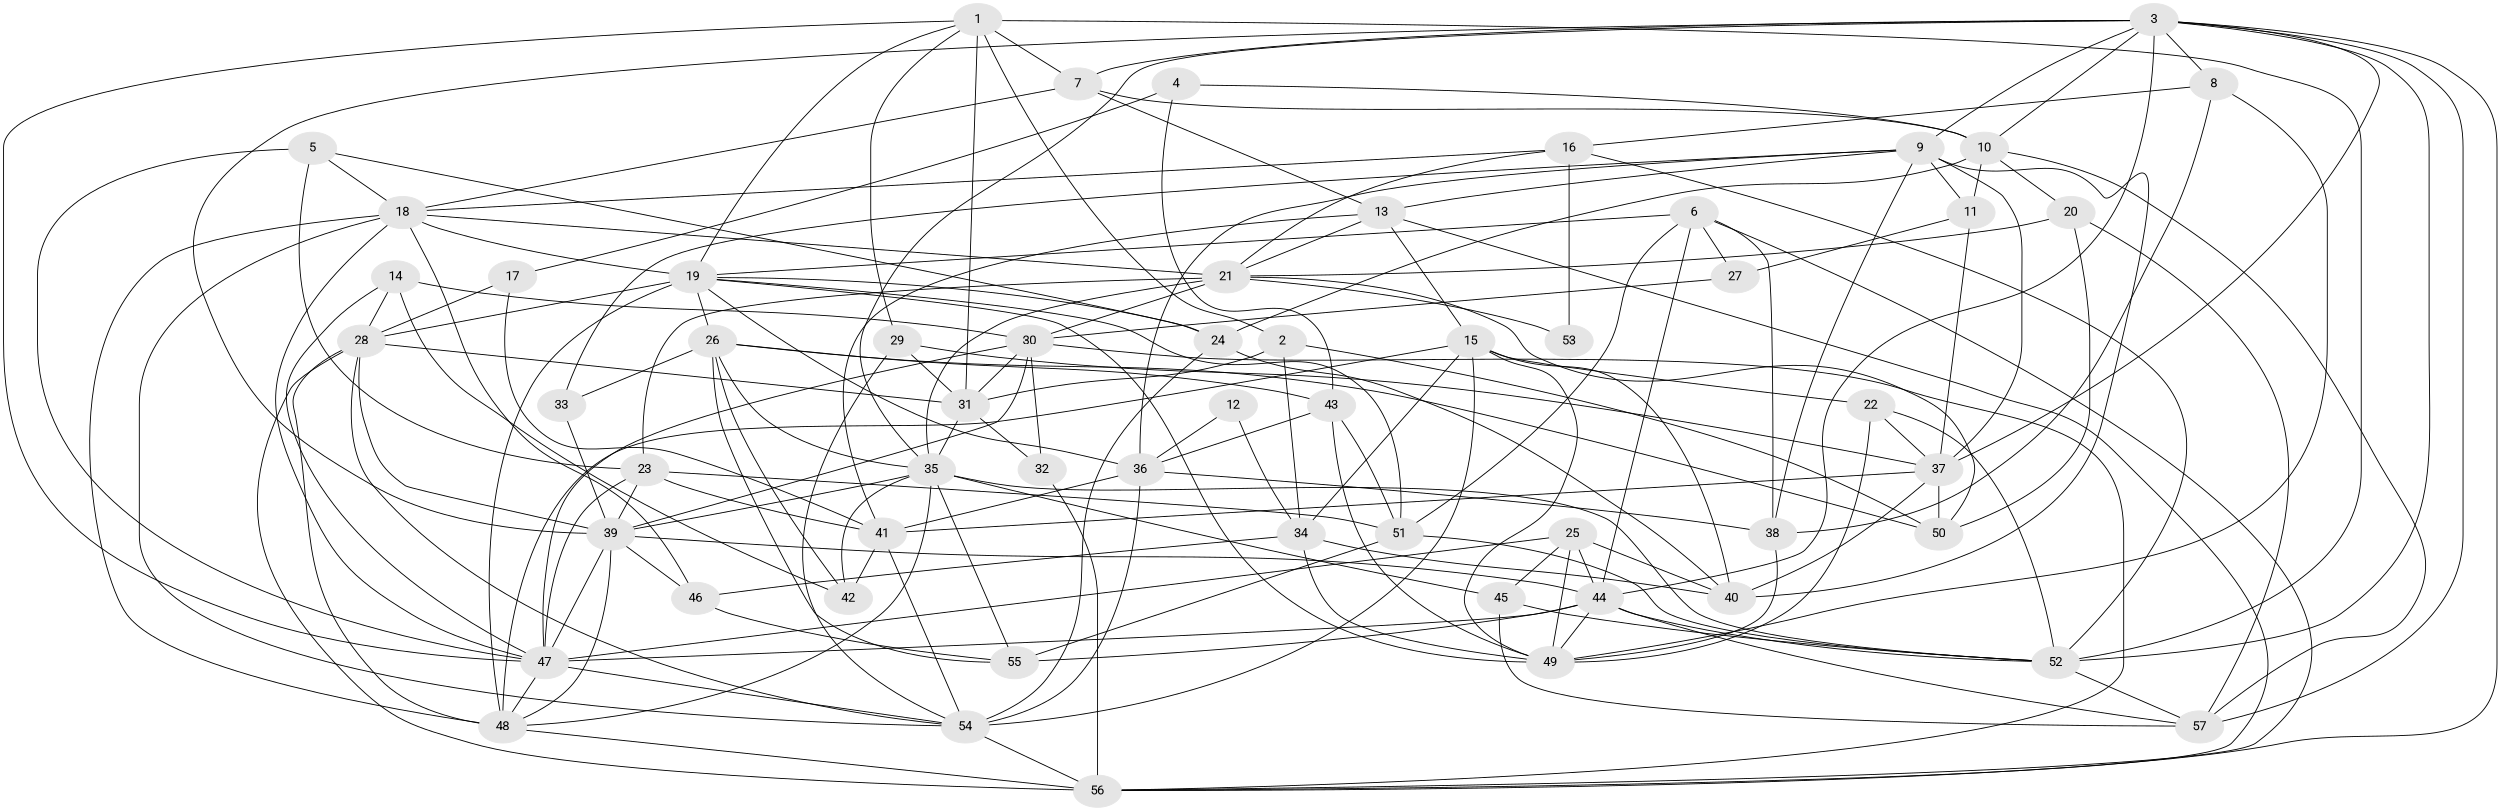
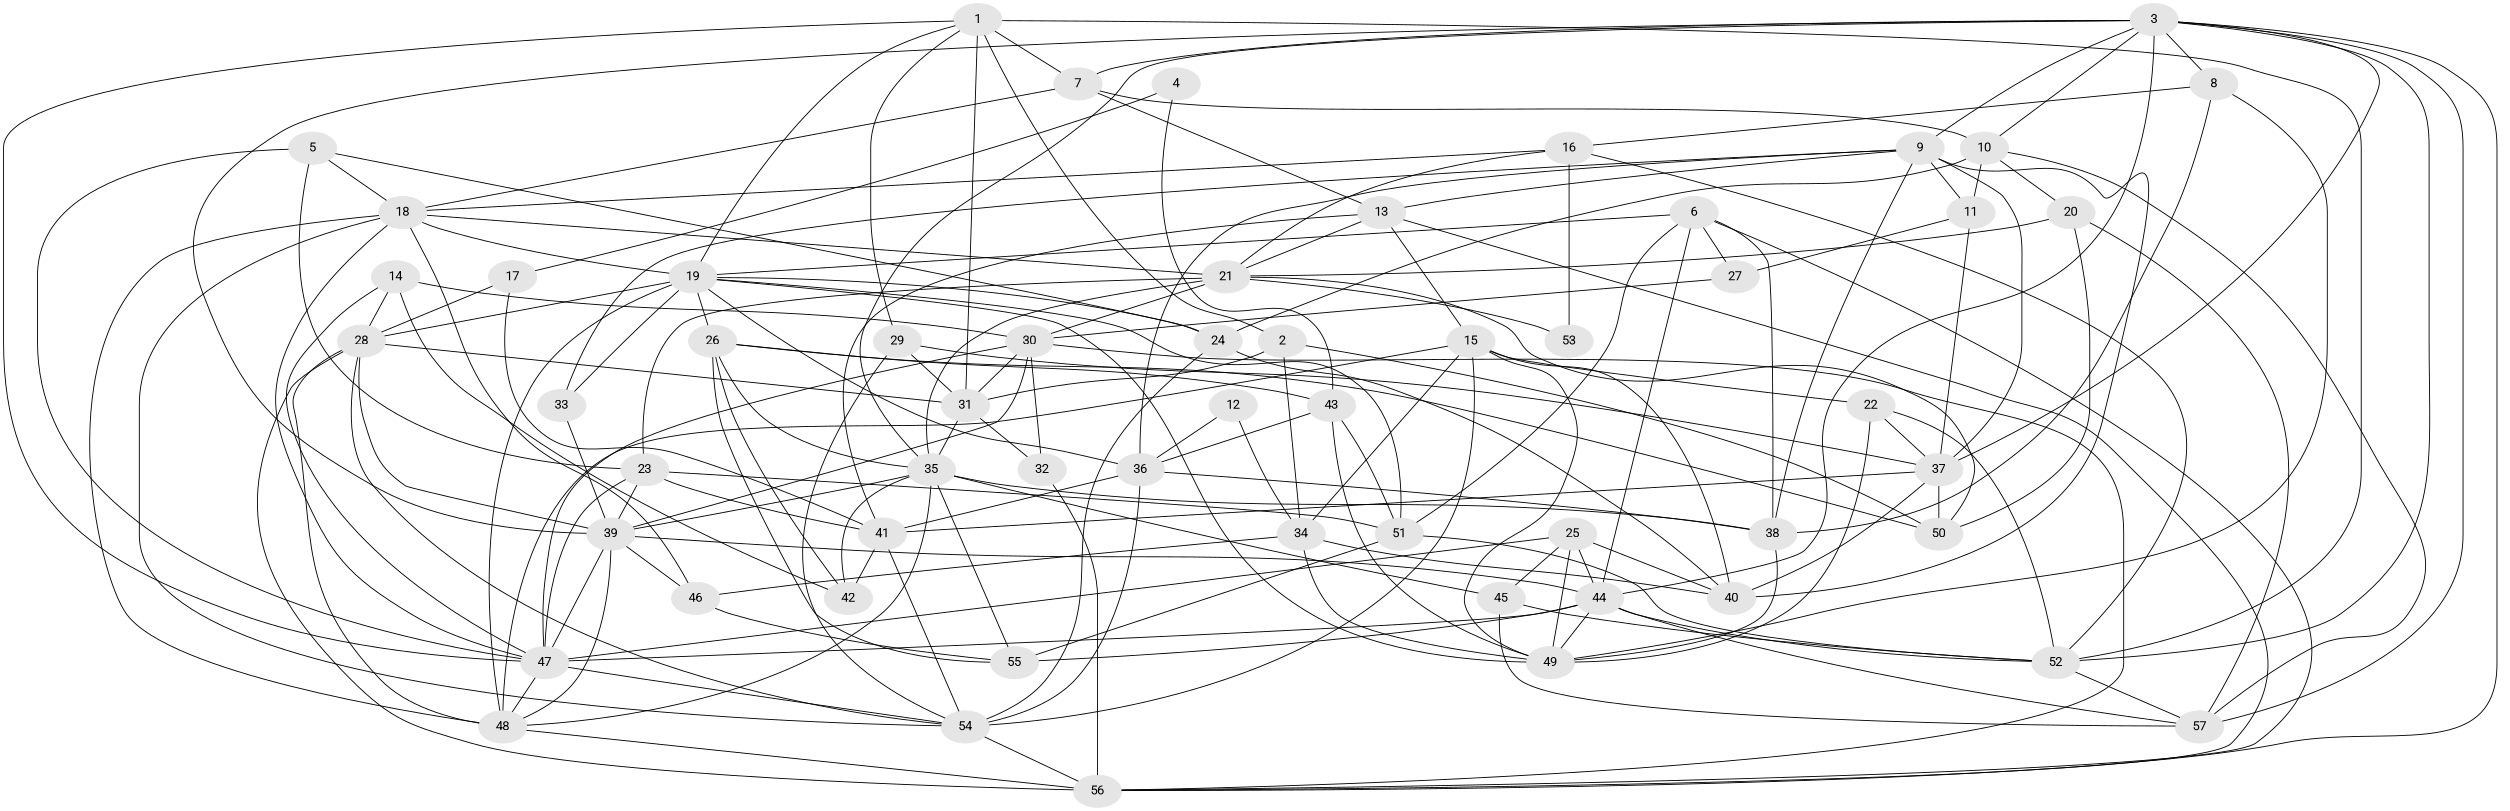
(1585, 96) -> none
(632, 376) -> (626, 340)
(1599, 516) -> (1272, 504)
